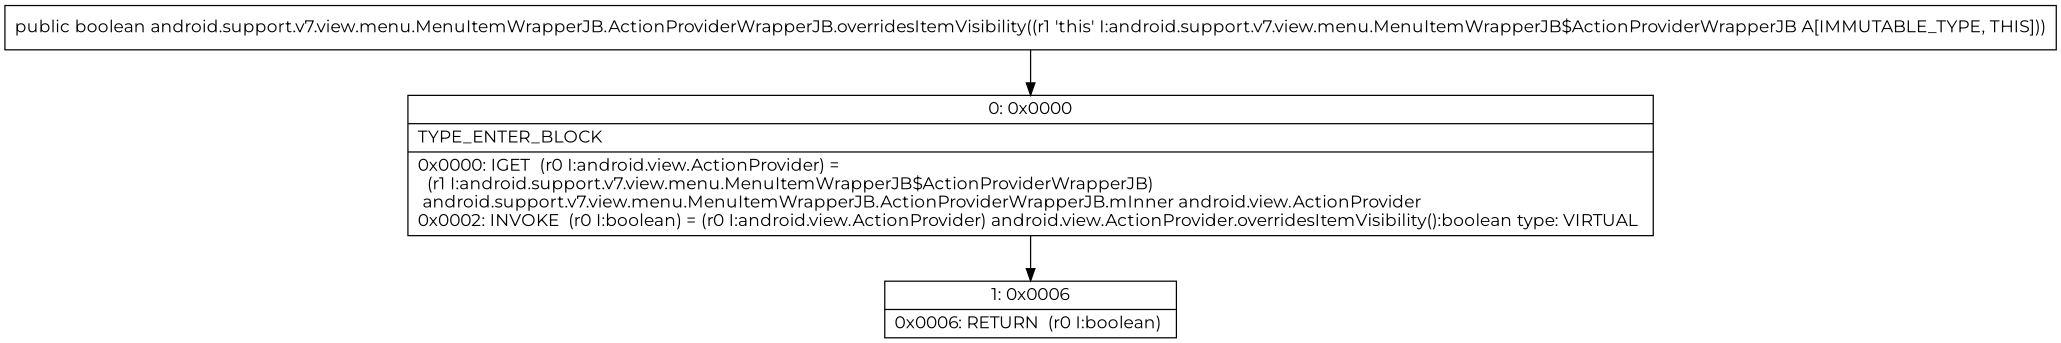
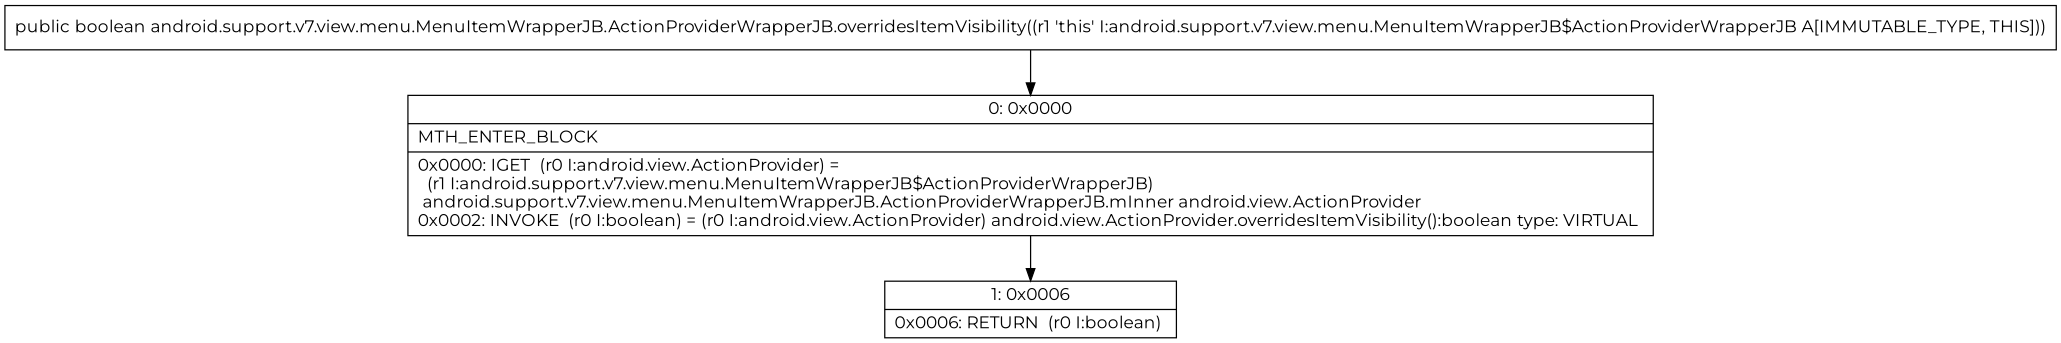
(511, 137) -> (508, 137)
